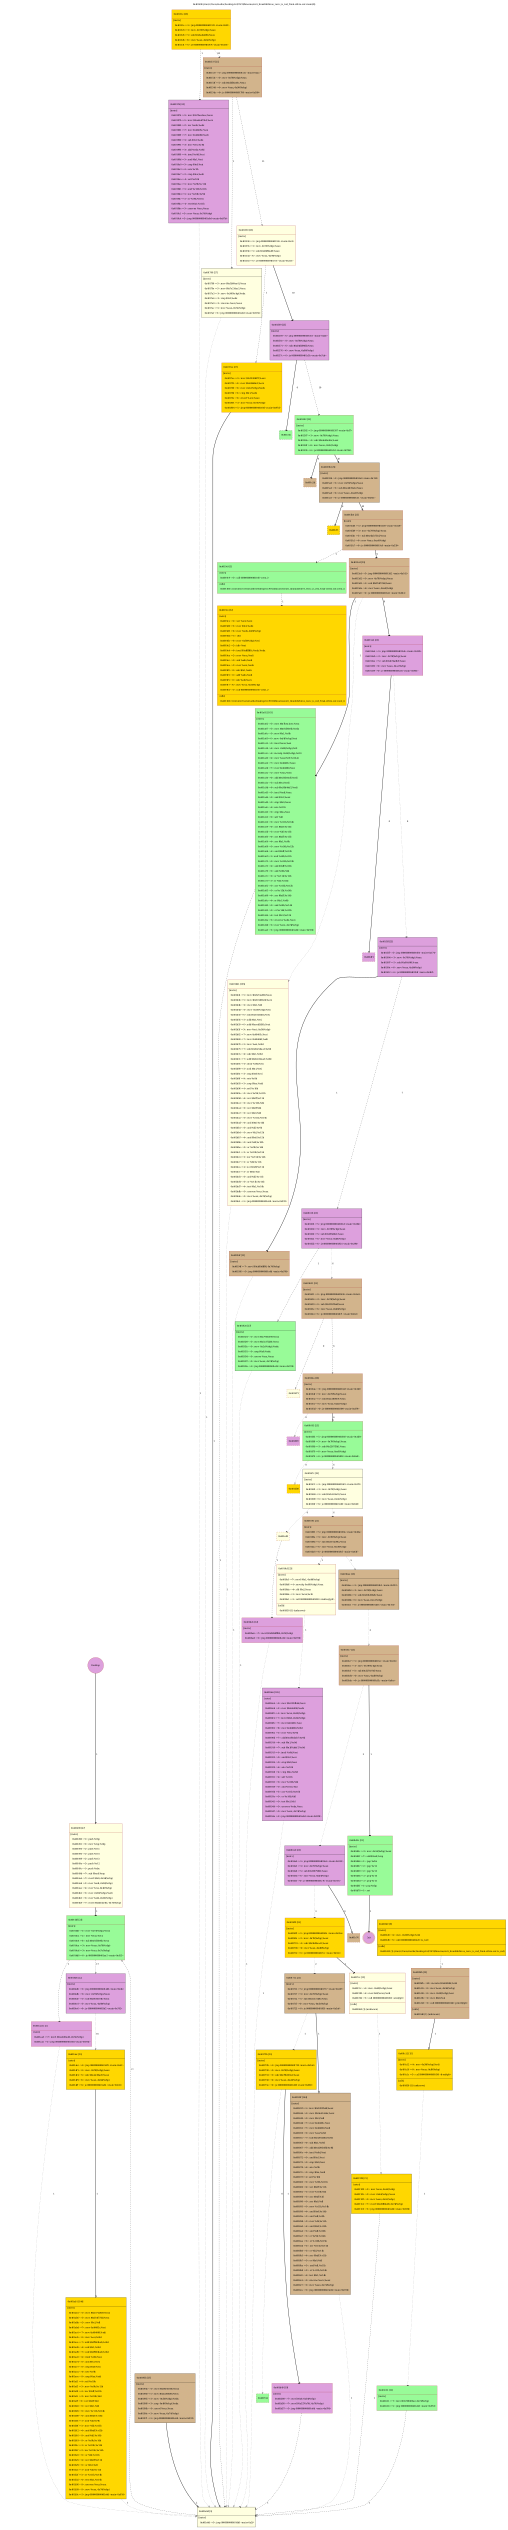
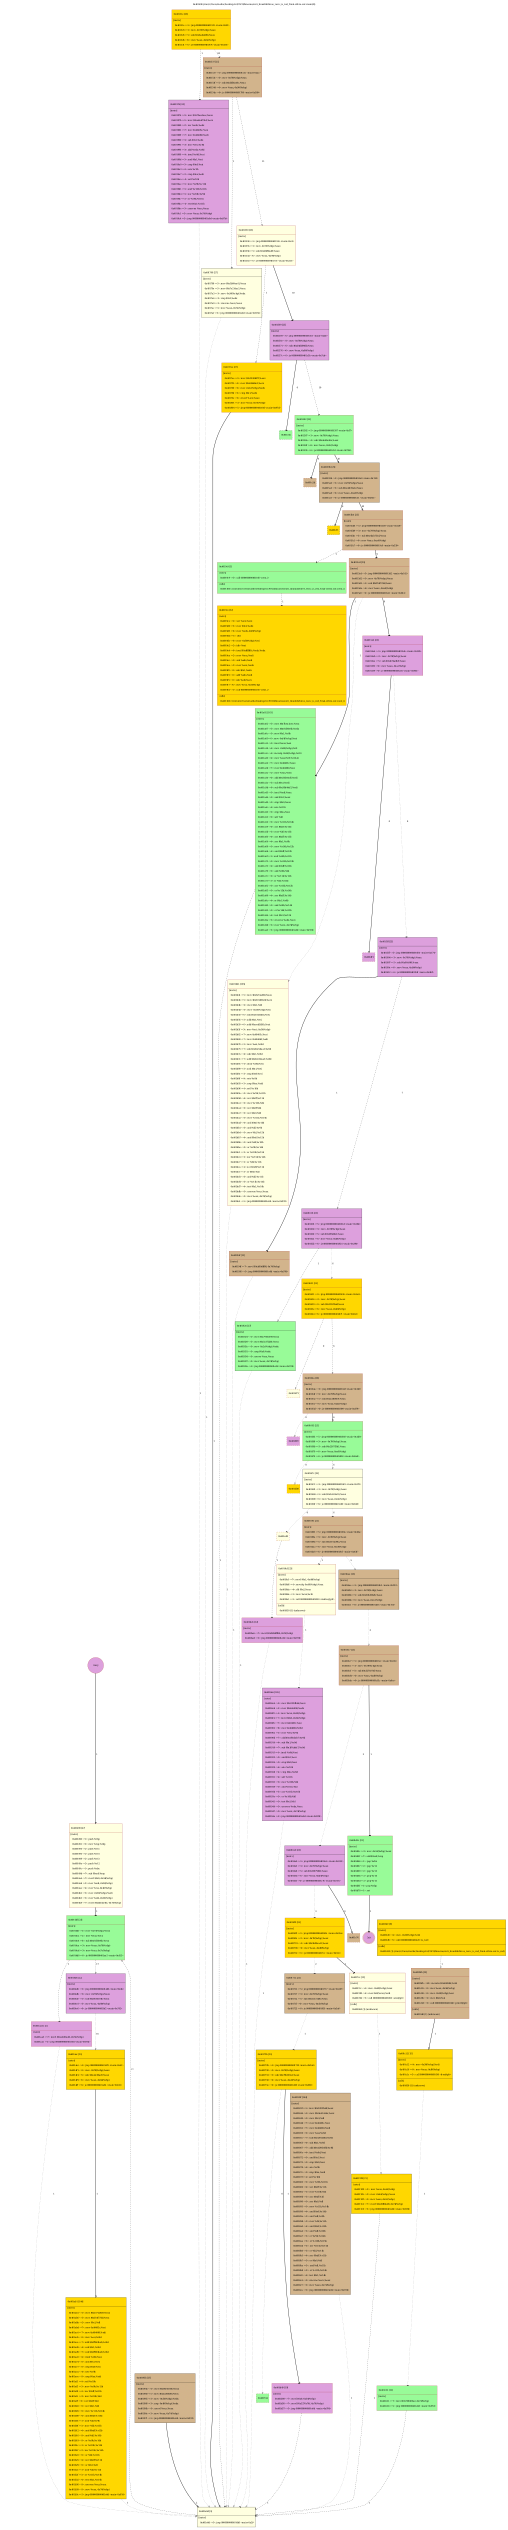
(332, 1299) -> (332, 1299)
(96, 1665) -> (96, 1665)
(318, 2052) -> none
